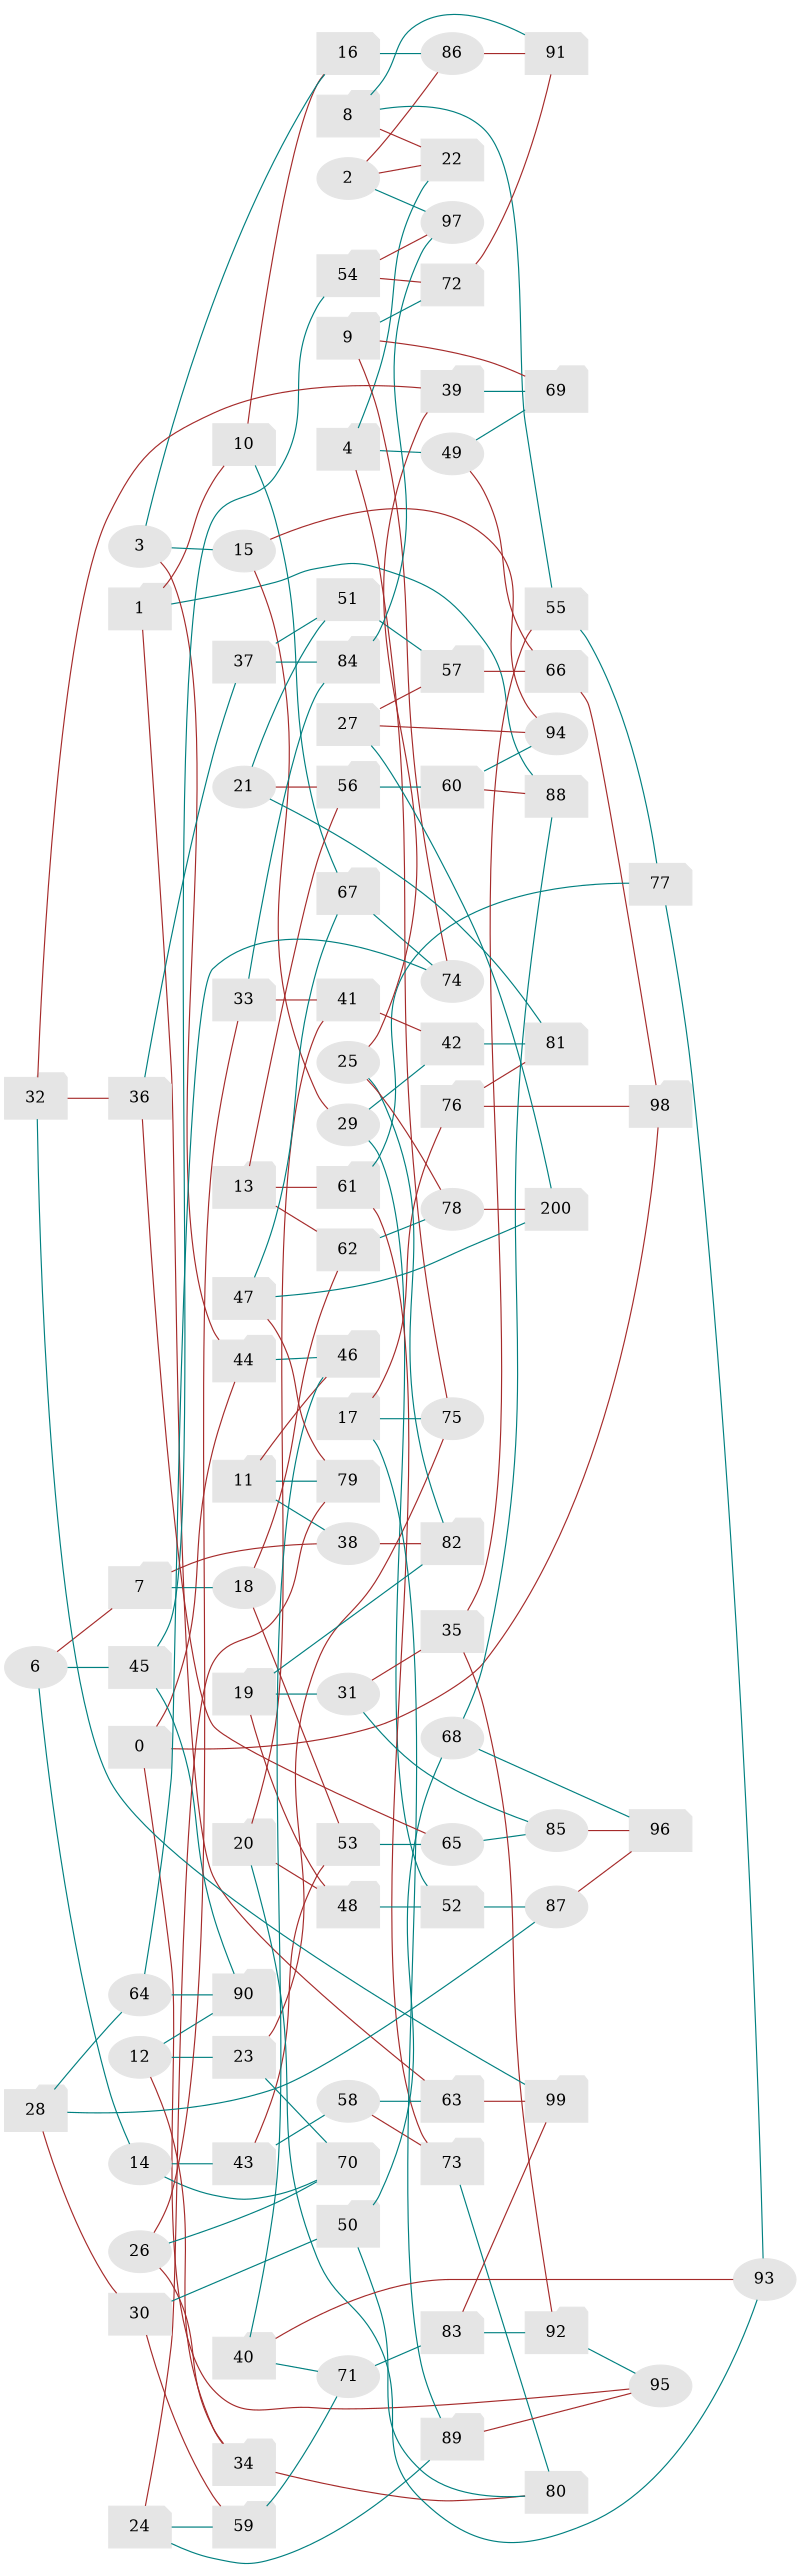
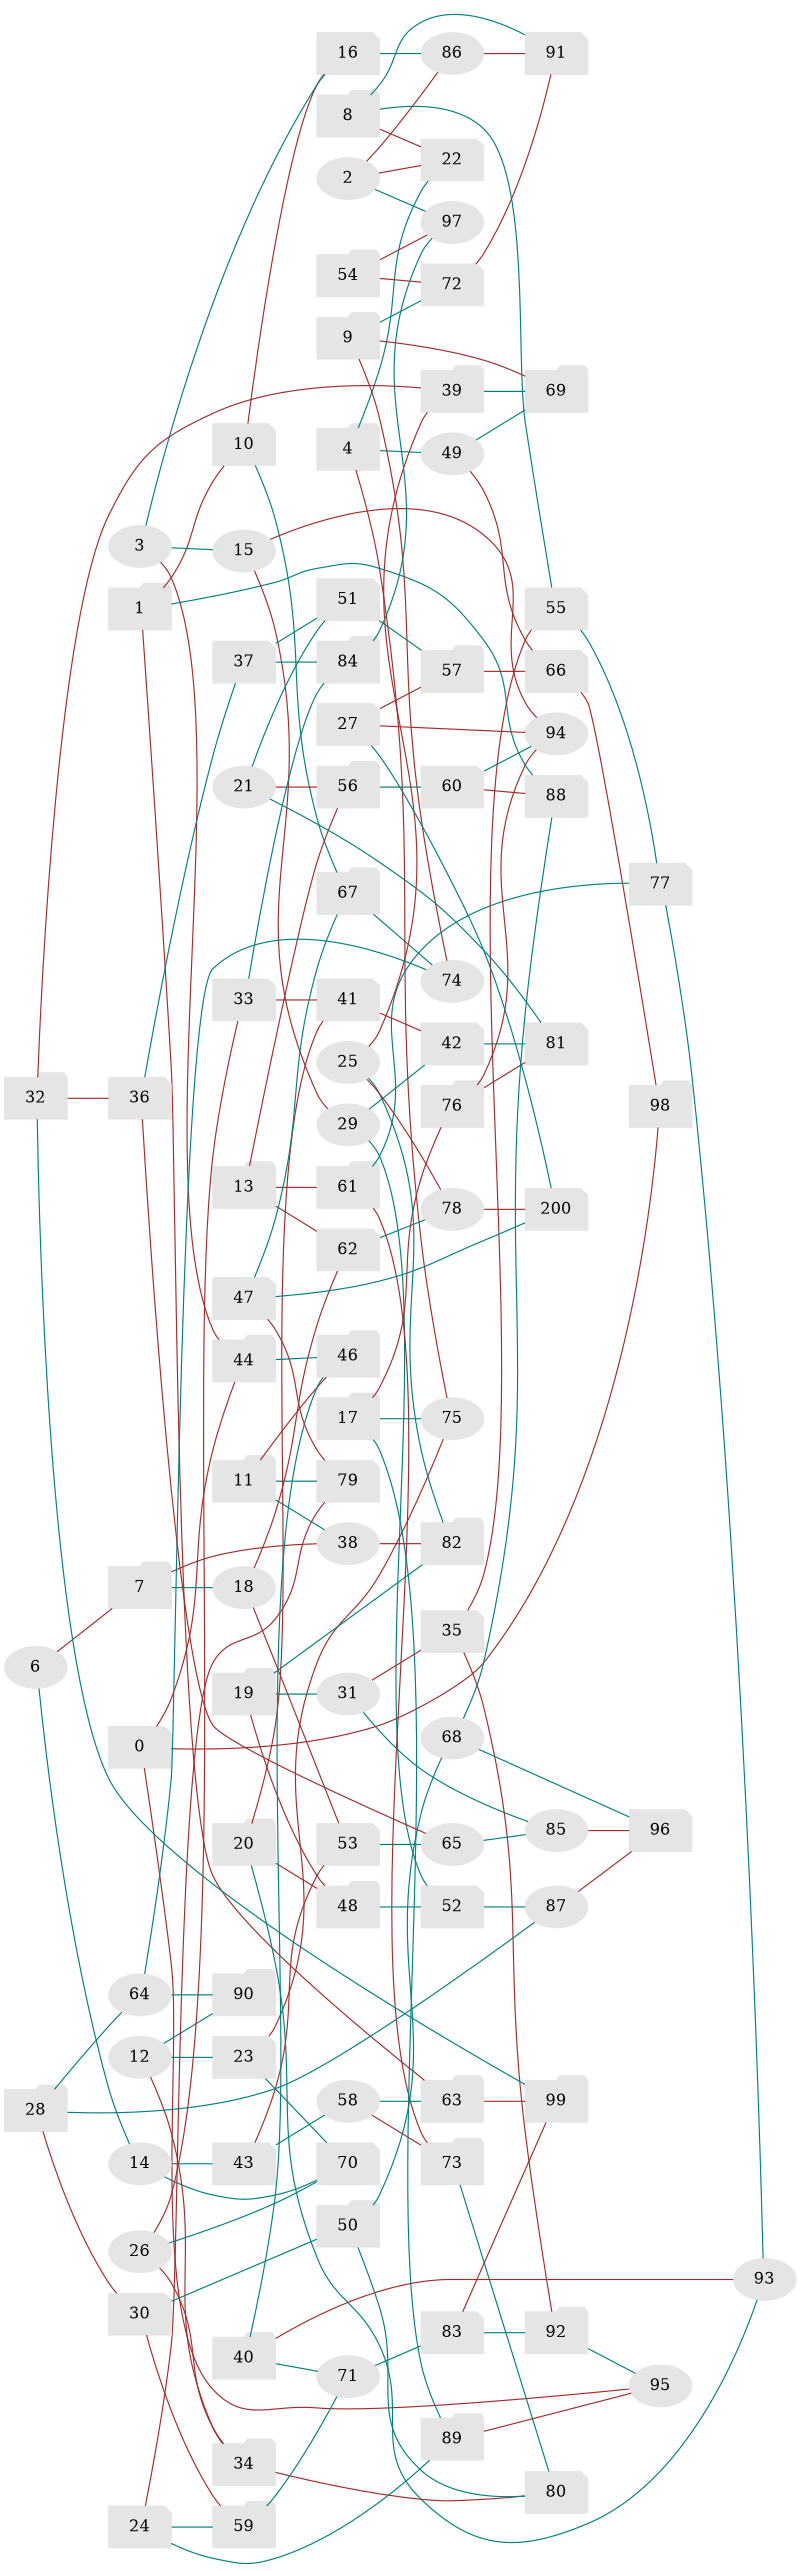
(557, 1106) -> (504, 917)
(140, 1667) -> none
